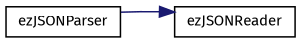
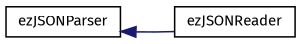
(140, 12) -> (155, 32)
